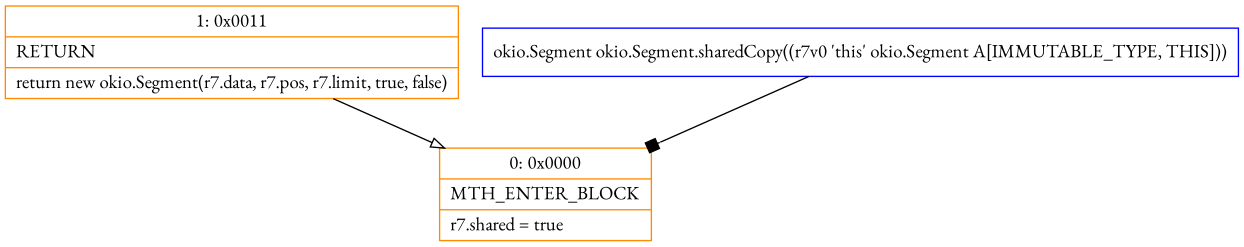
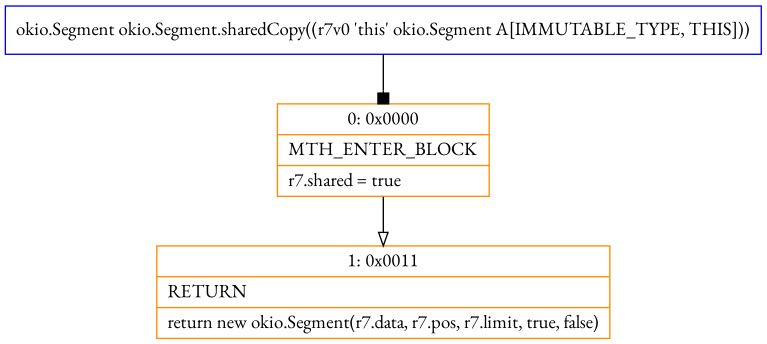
(383, 121) -> (383, 214)
